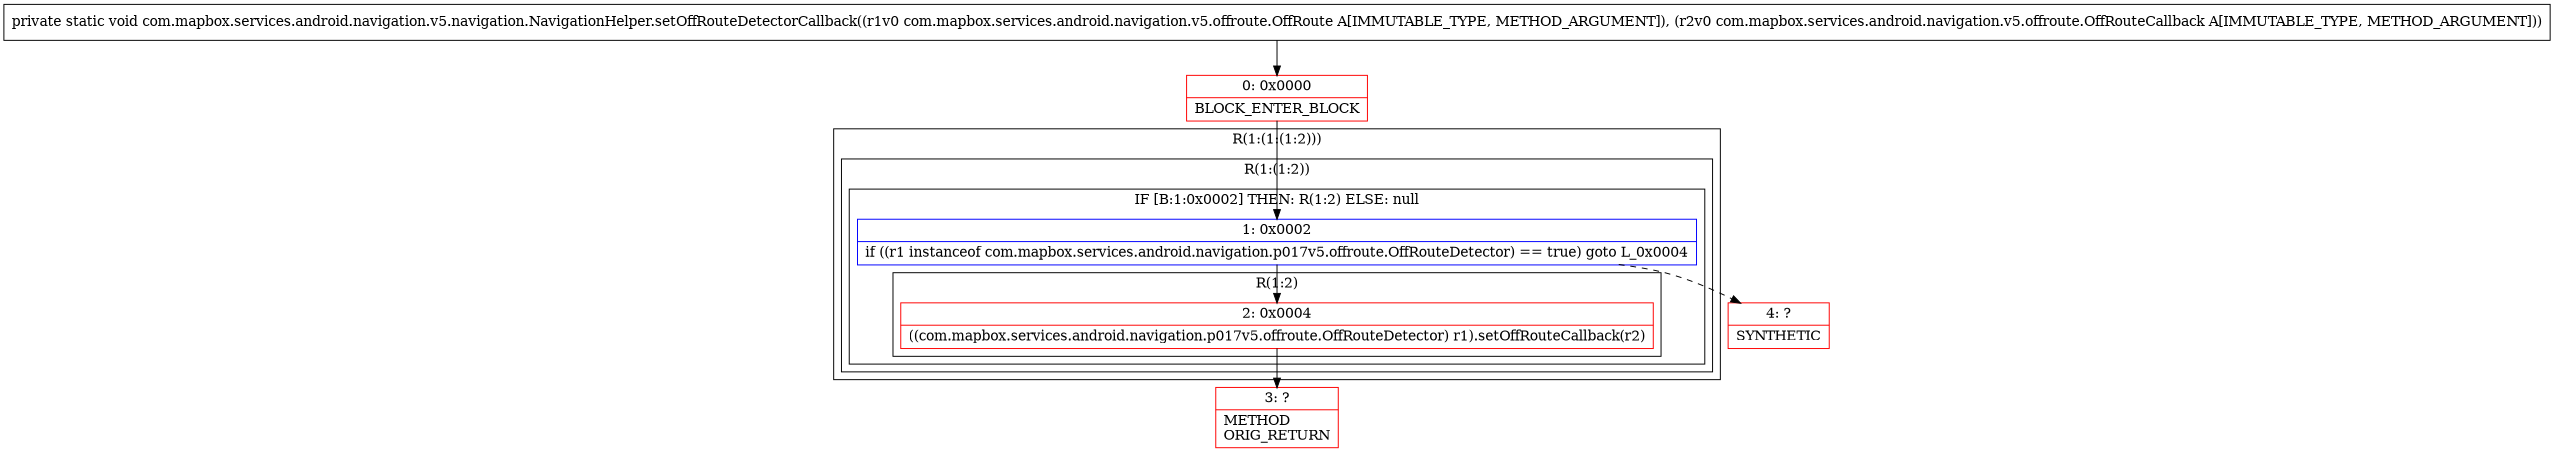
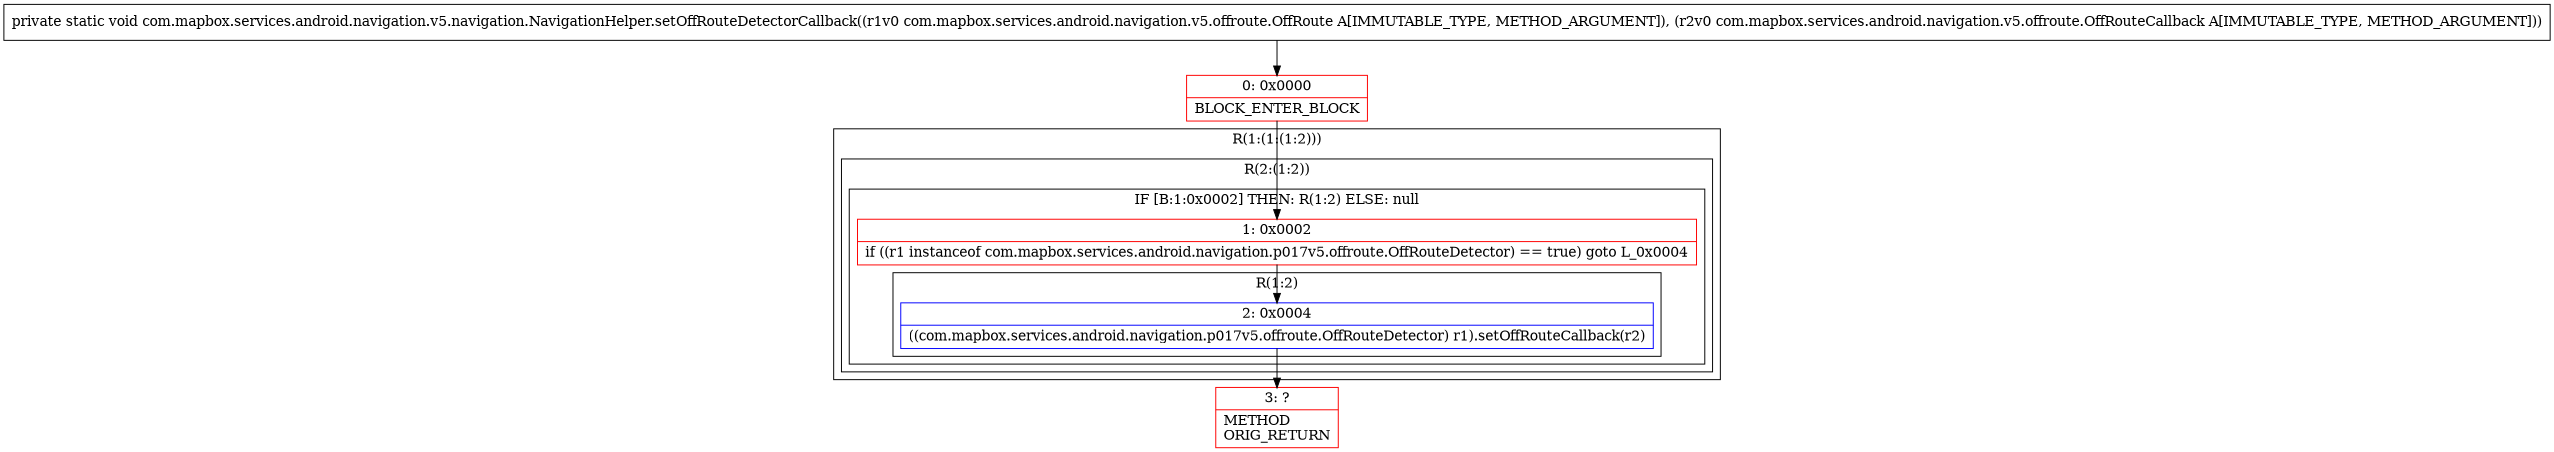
(1277, 170) -> (1277, 170)
(1277, 242) -> (1277, 242)
(1277, 326) -> (1277, 326)
(1779, 326) -> none
